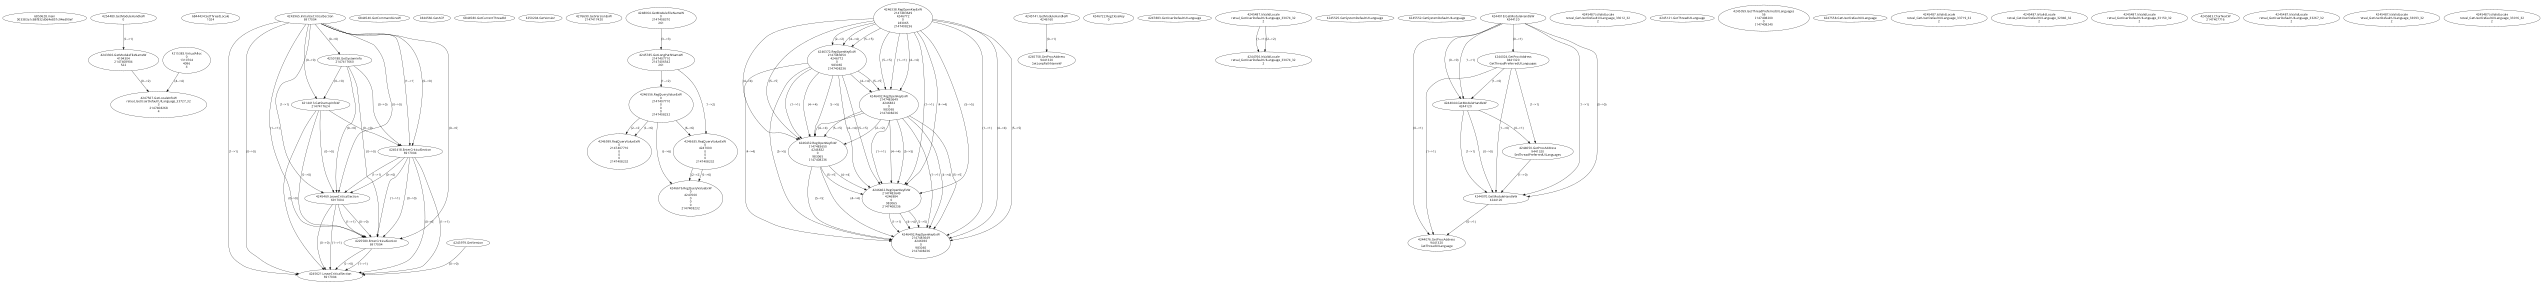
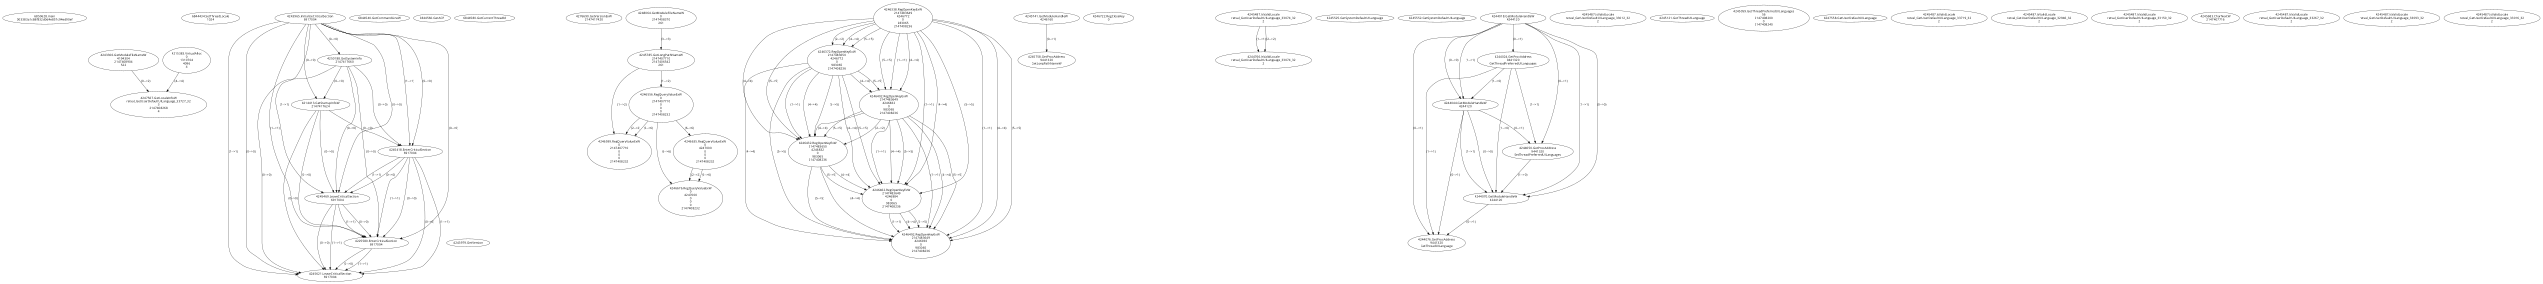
(124, 18) -> none
(540, 18) -> none
(1175, 18) -> none
none -> (1558, 77)
(700, 97) -> (614, 95)
none -> (1451, 171)
(419, 271) -> (261, 155)
